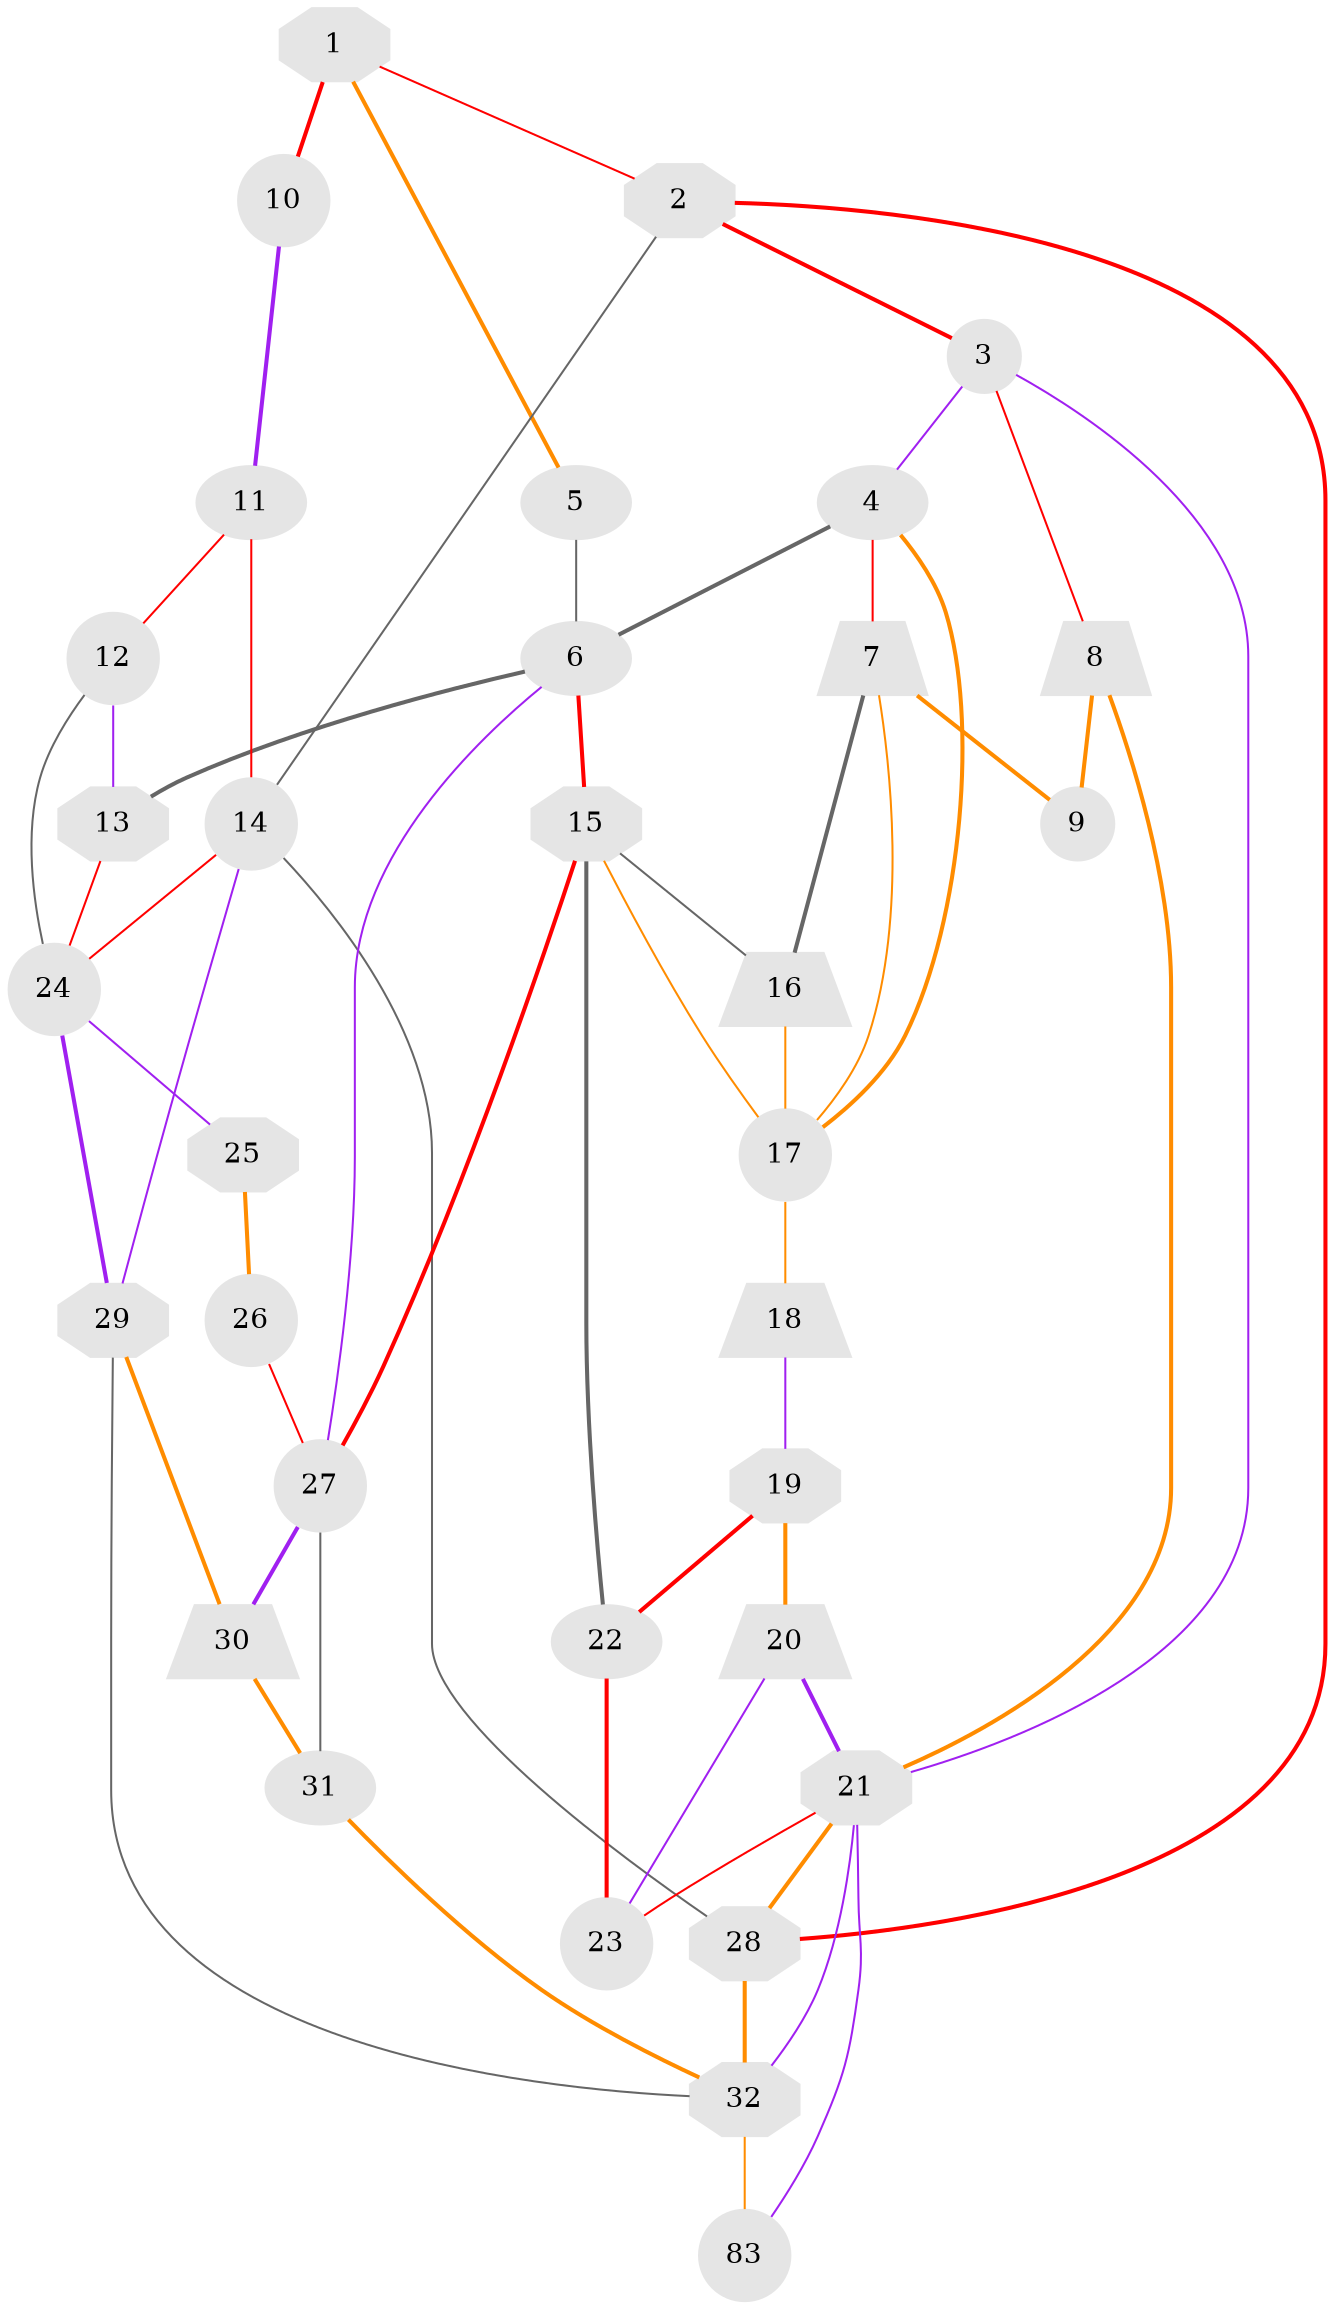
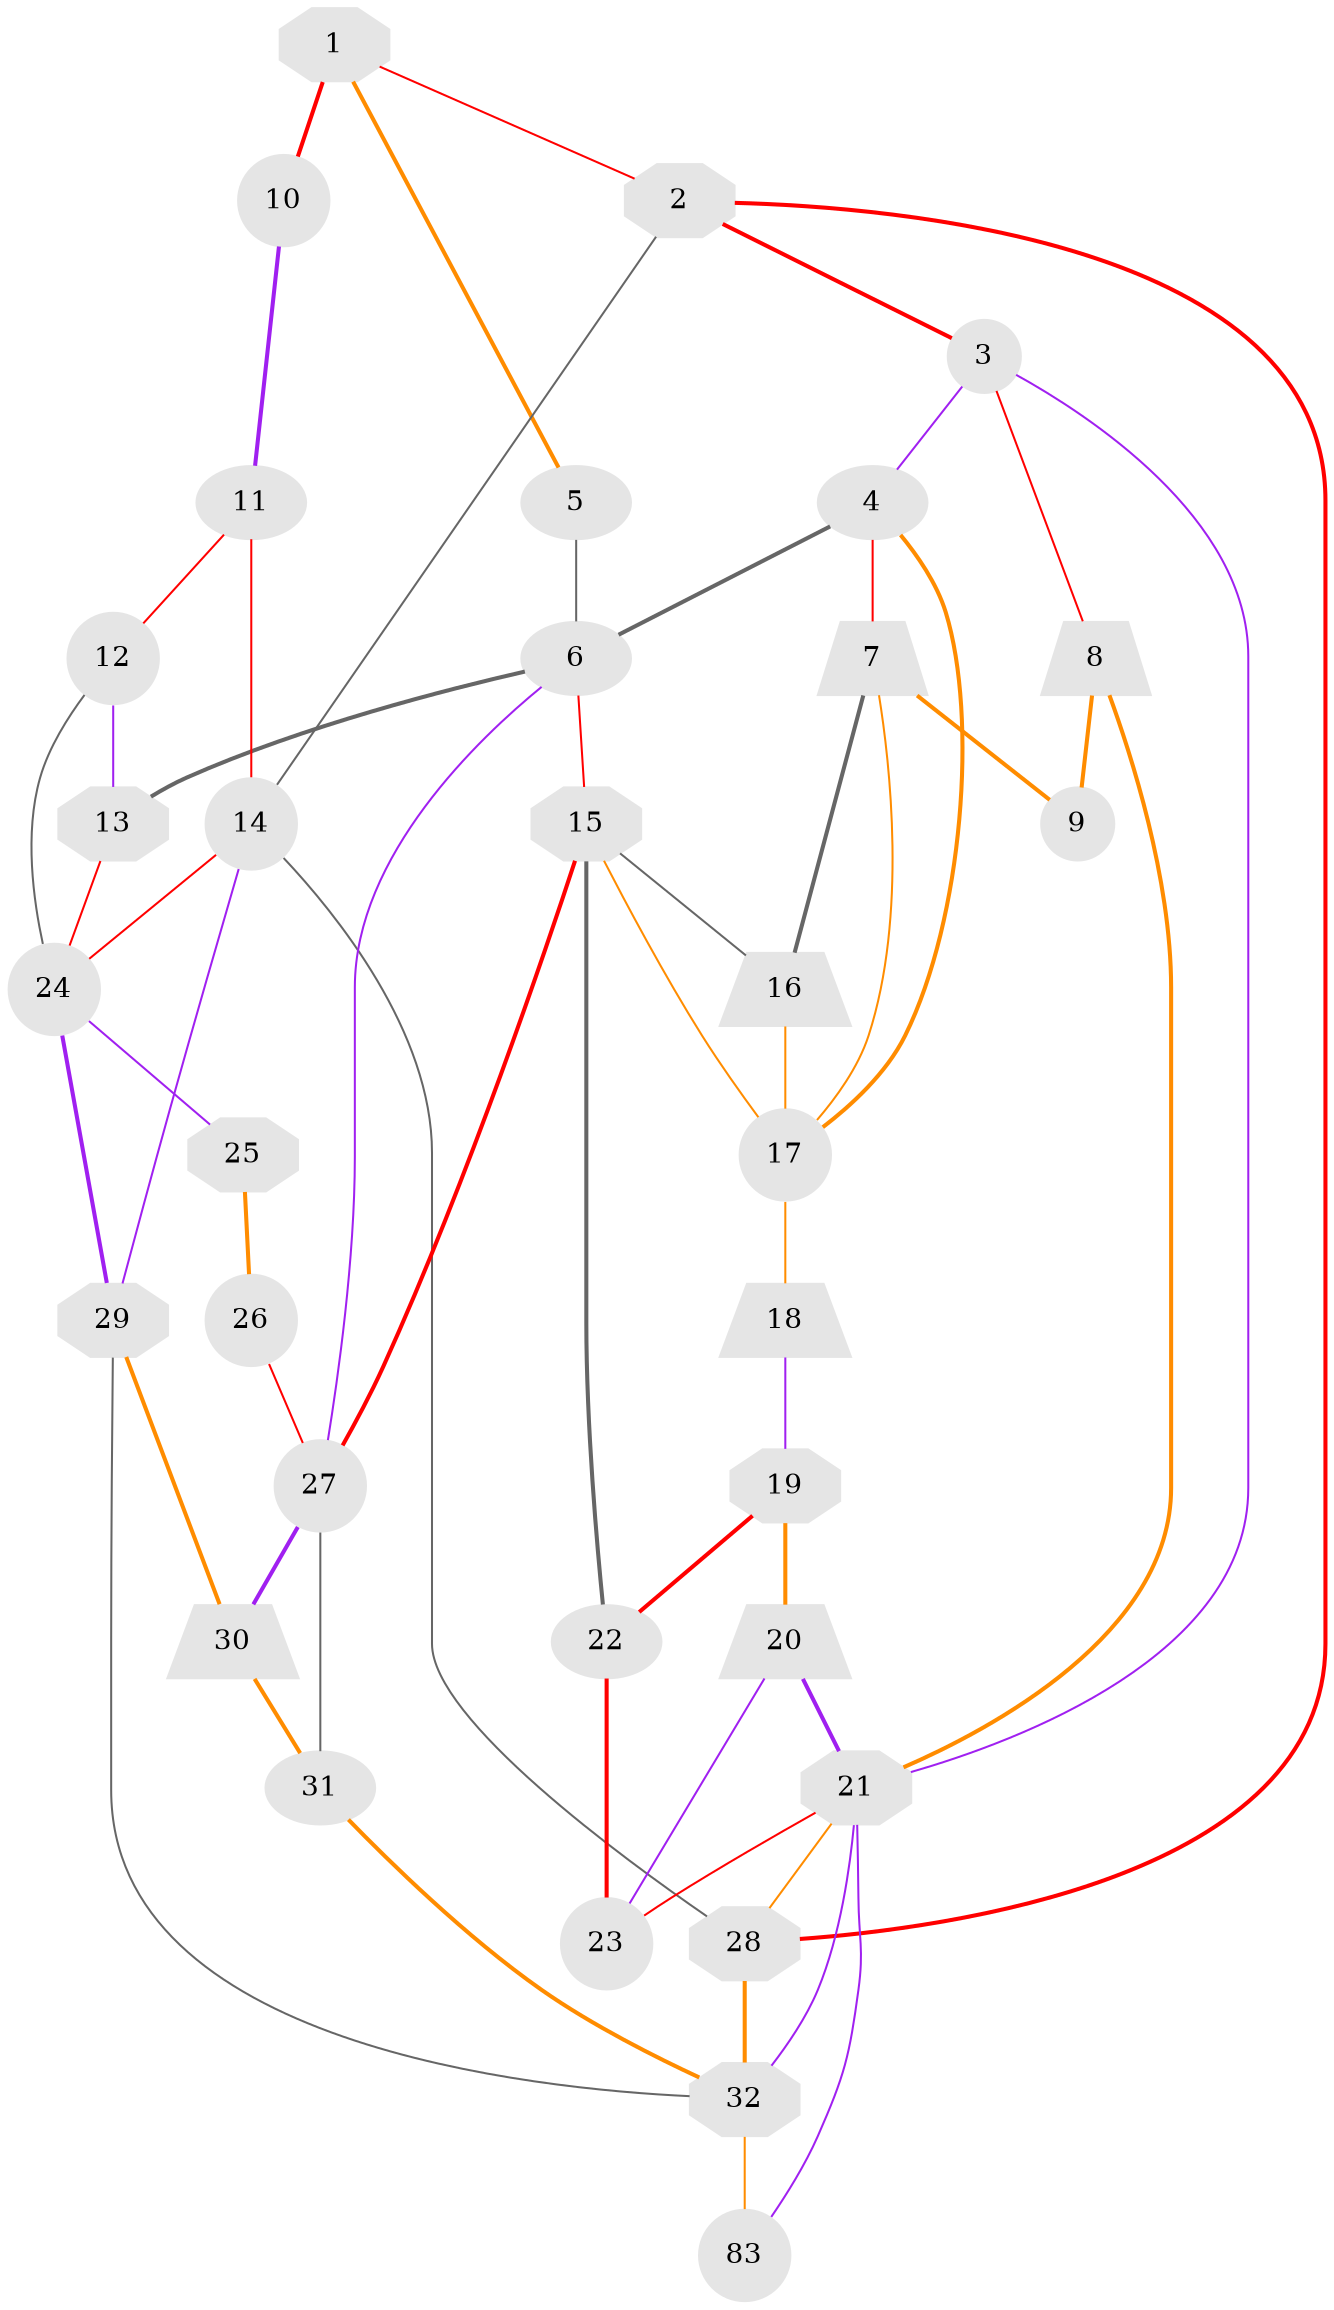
(581, 741) -> (581, 741)
(801, 1866) -> (801, 1866)
